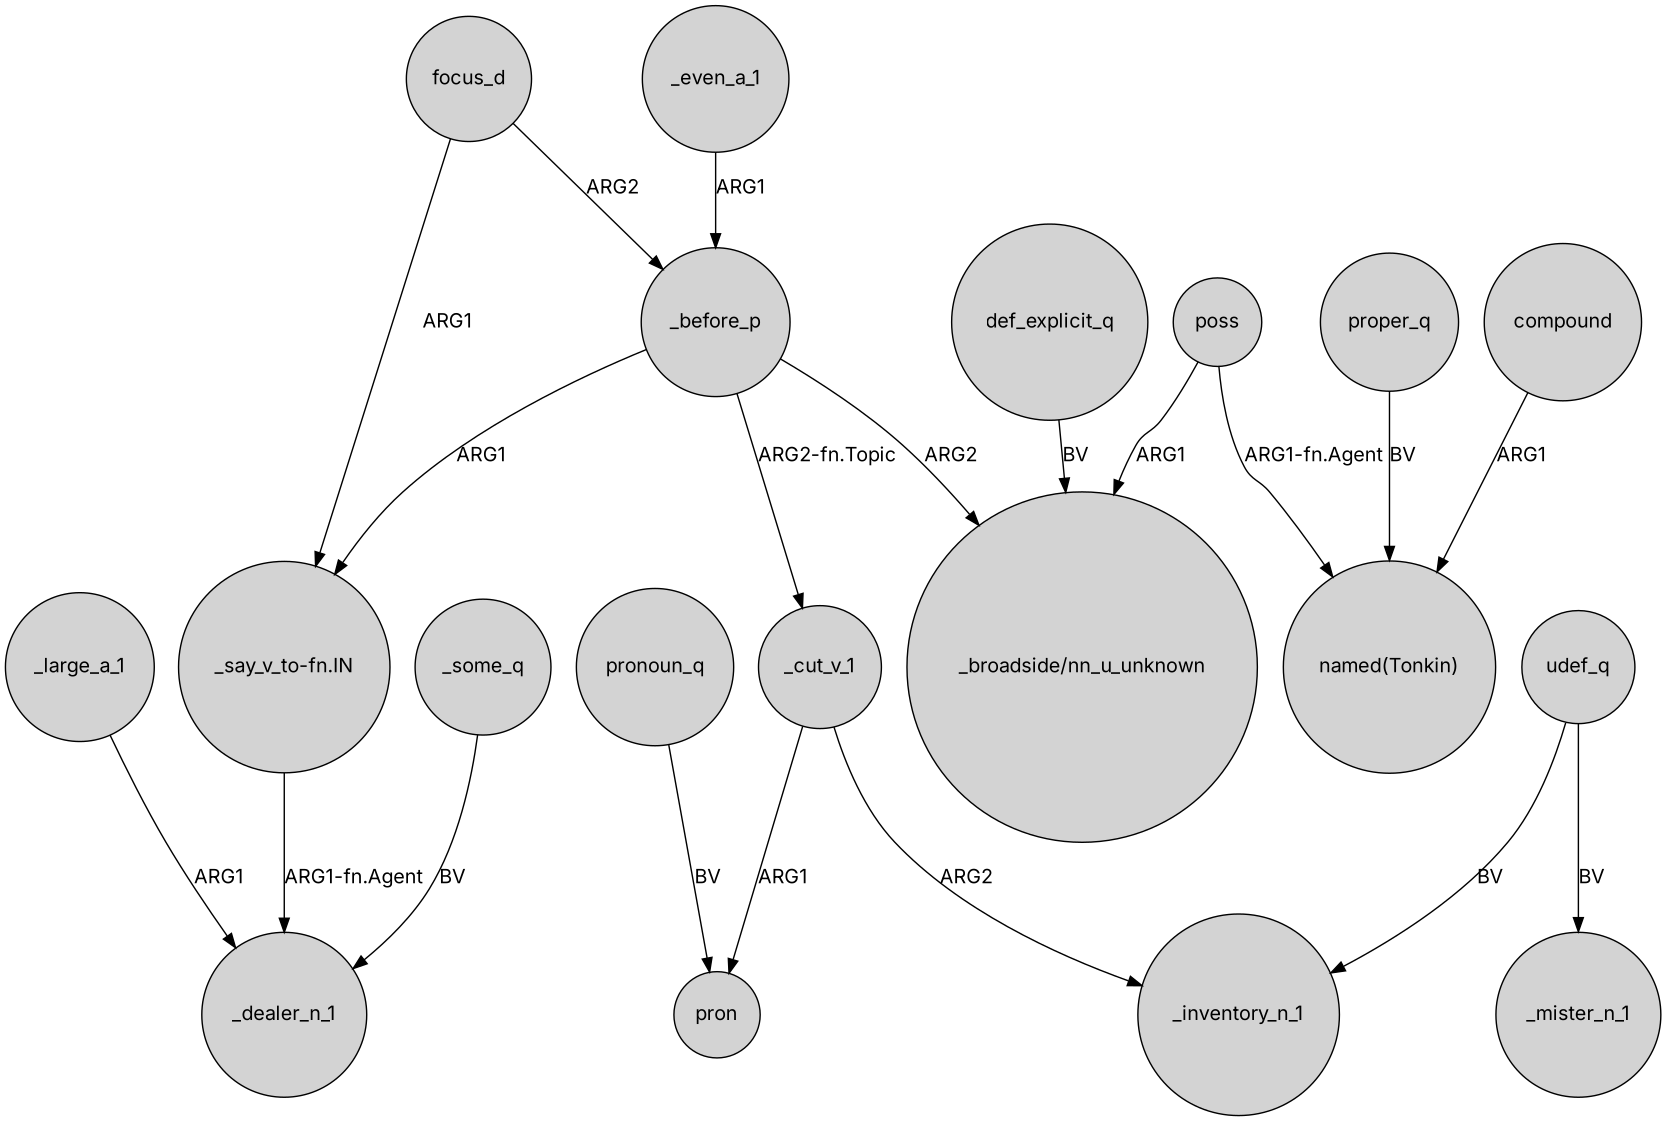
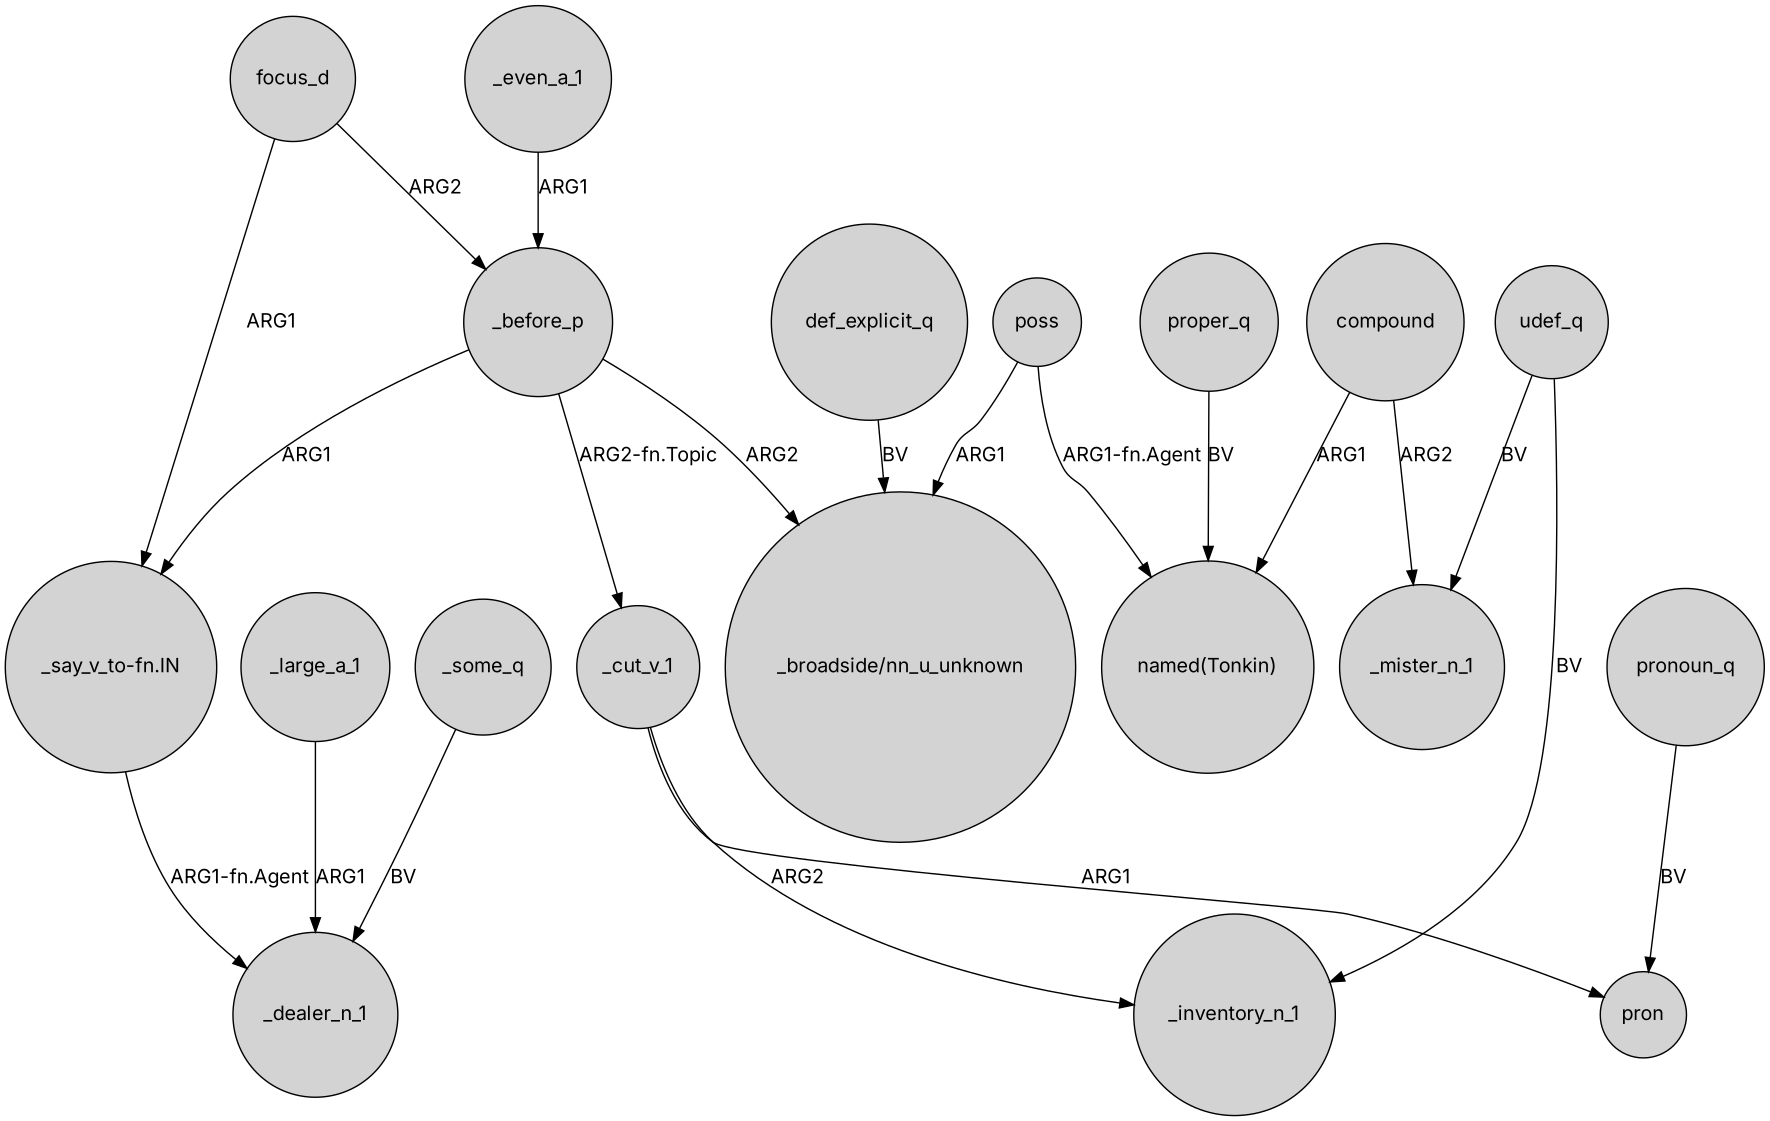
none -> (1403, 486)
